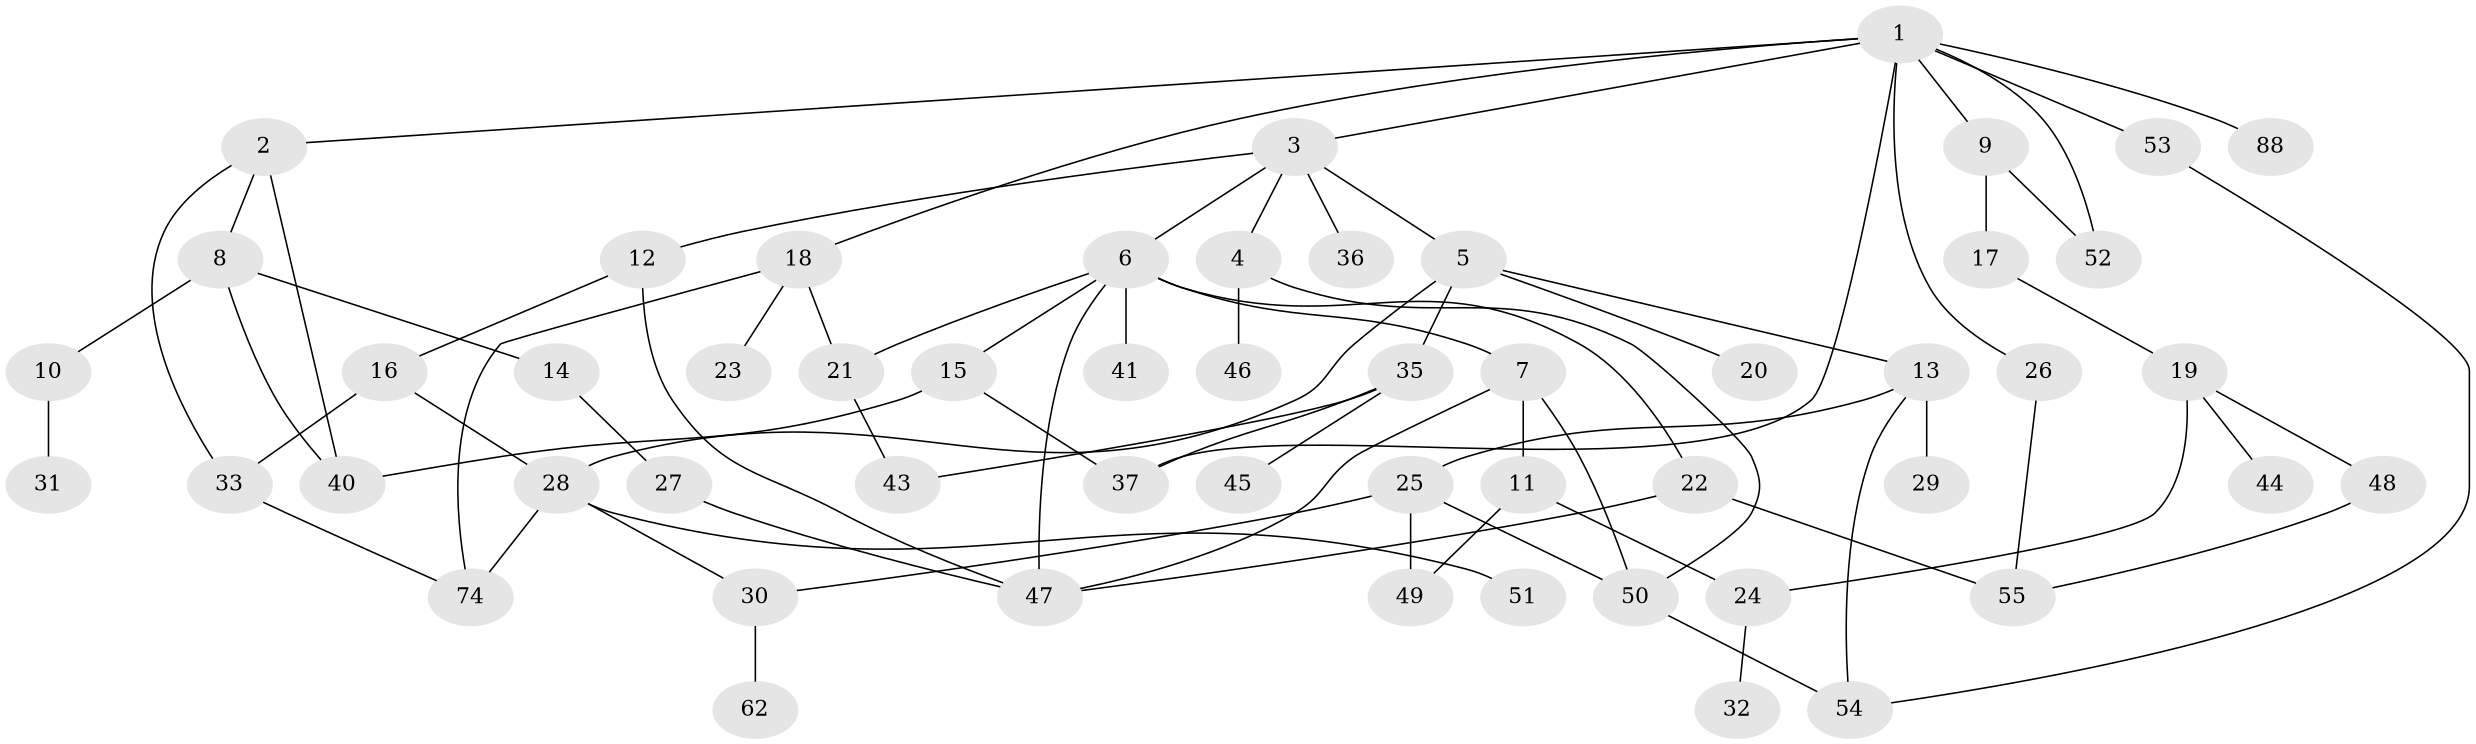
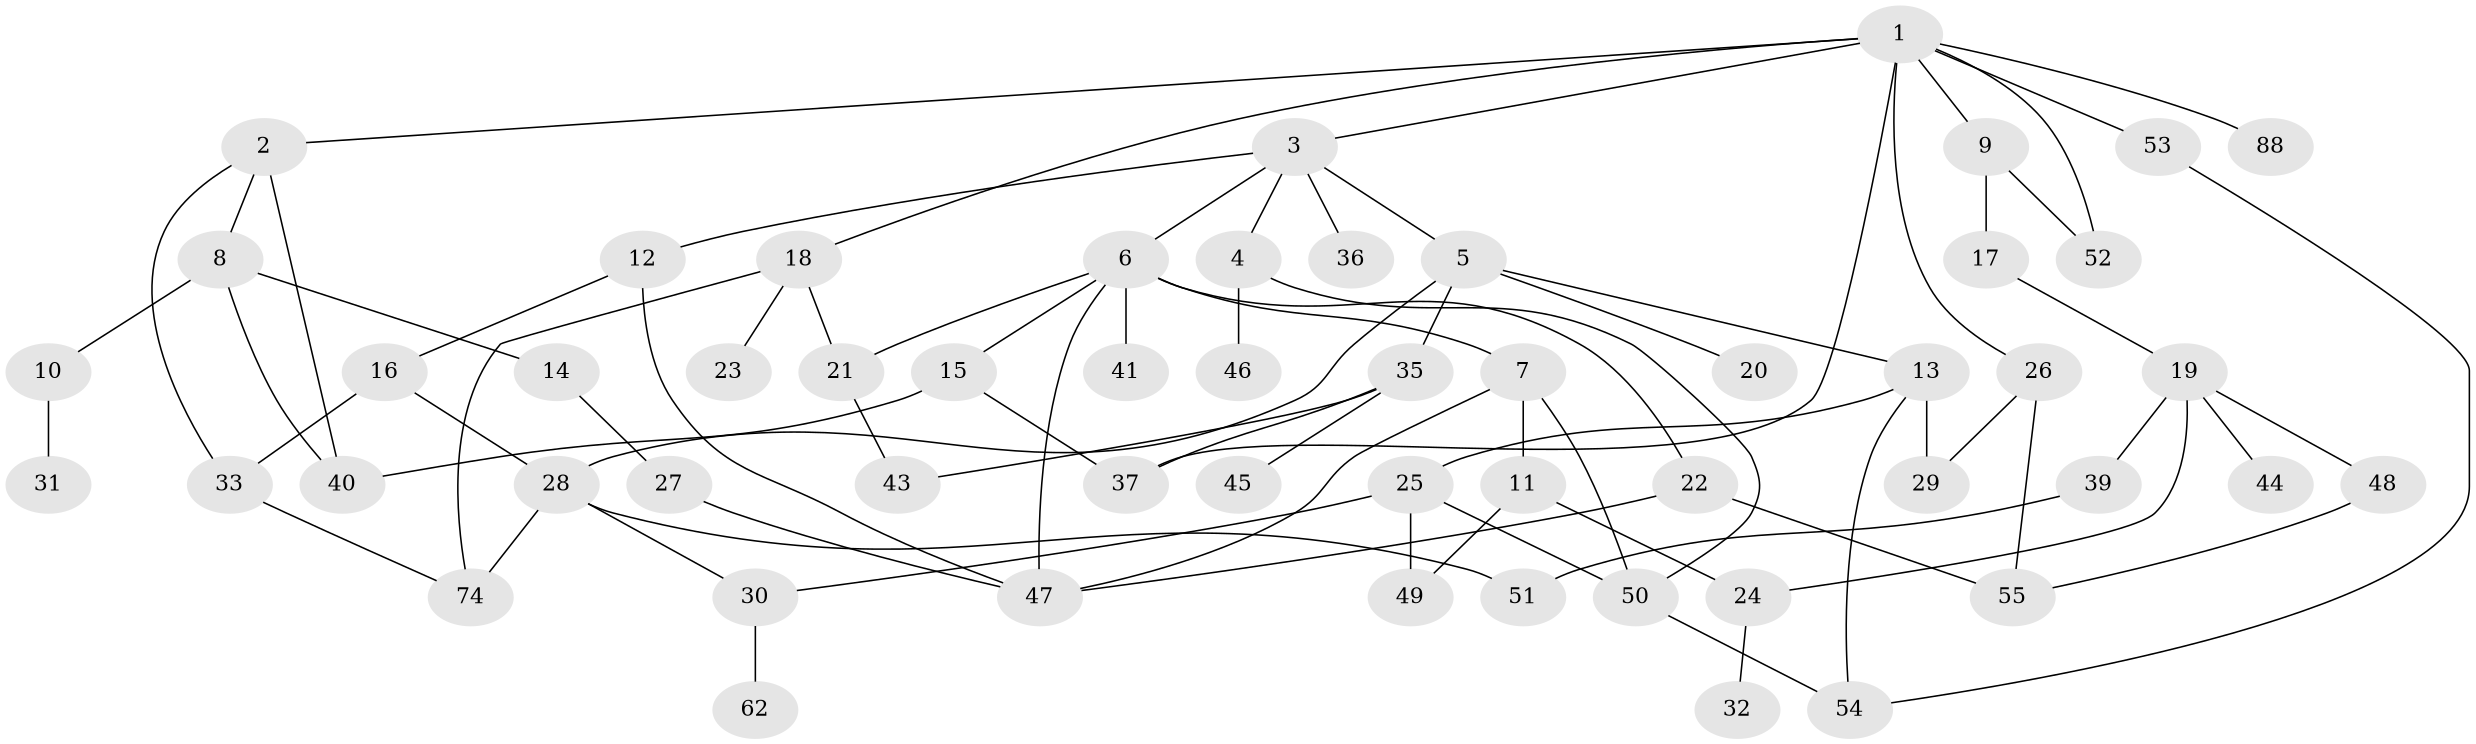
none -> (1983, 428)
none -> (2099, 485)
